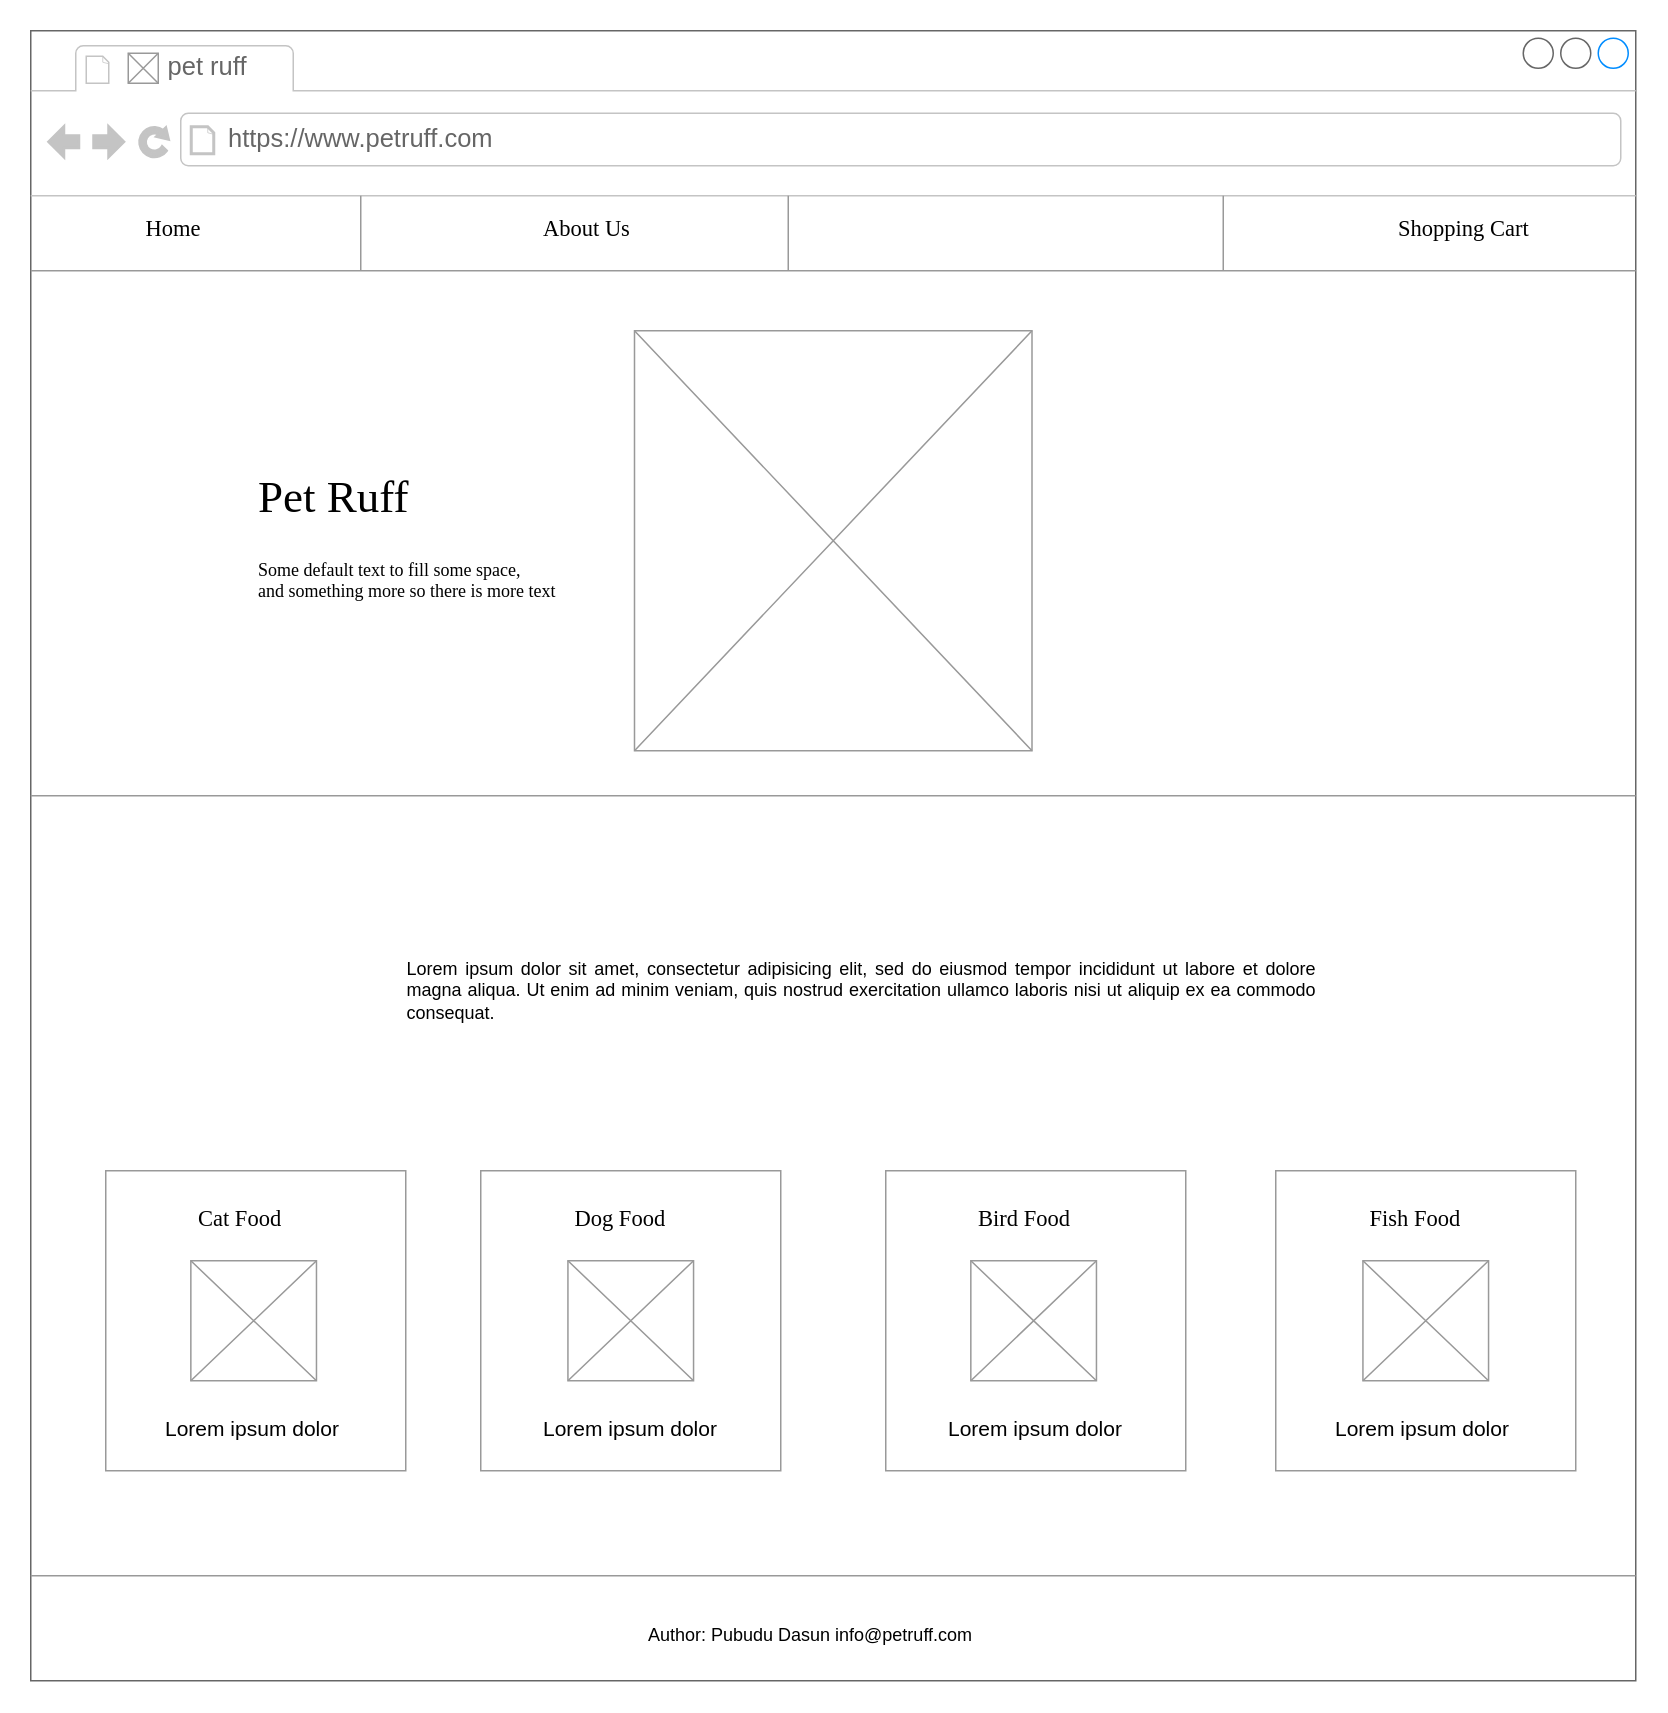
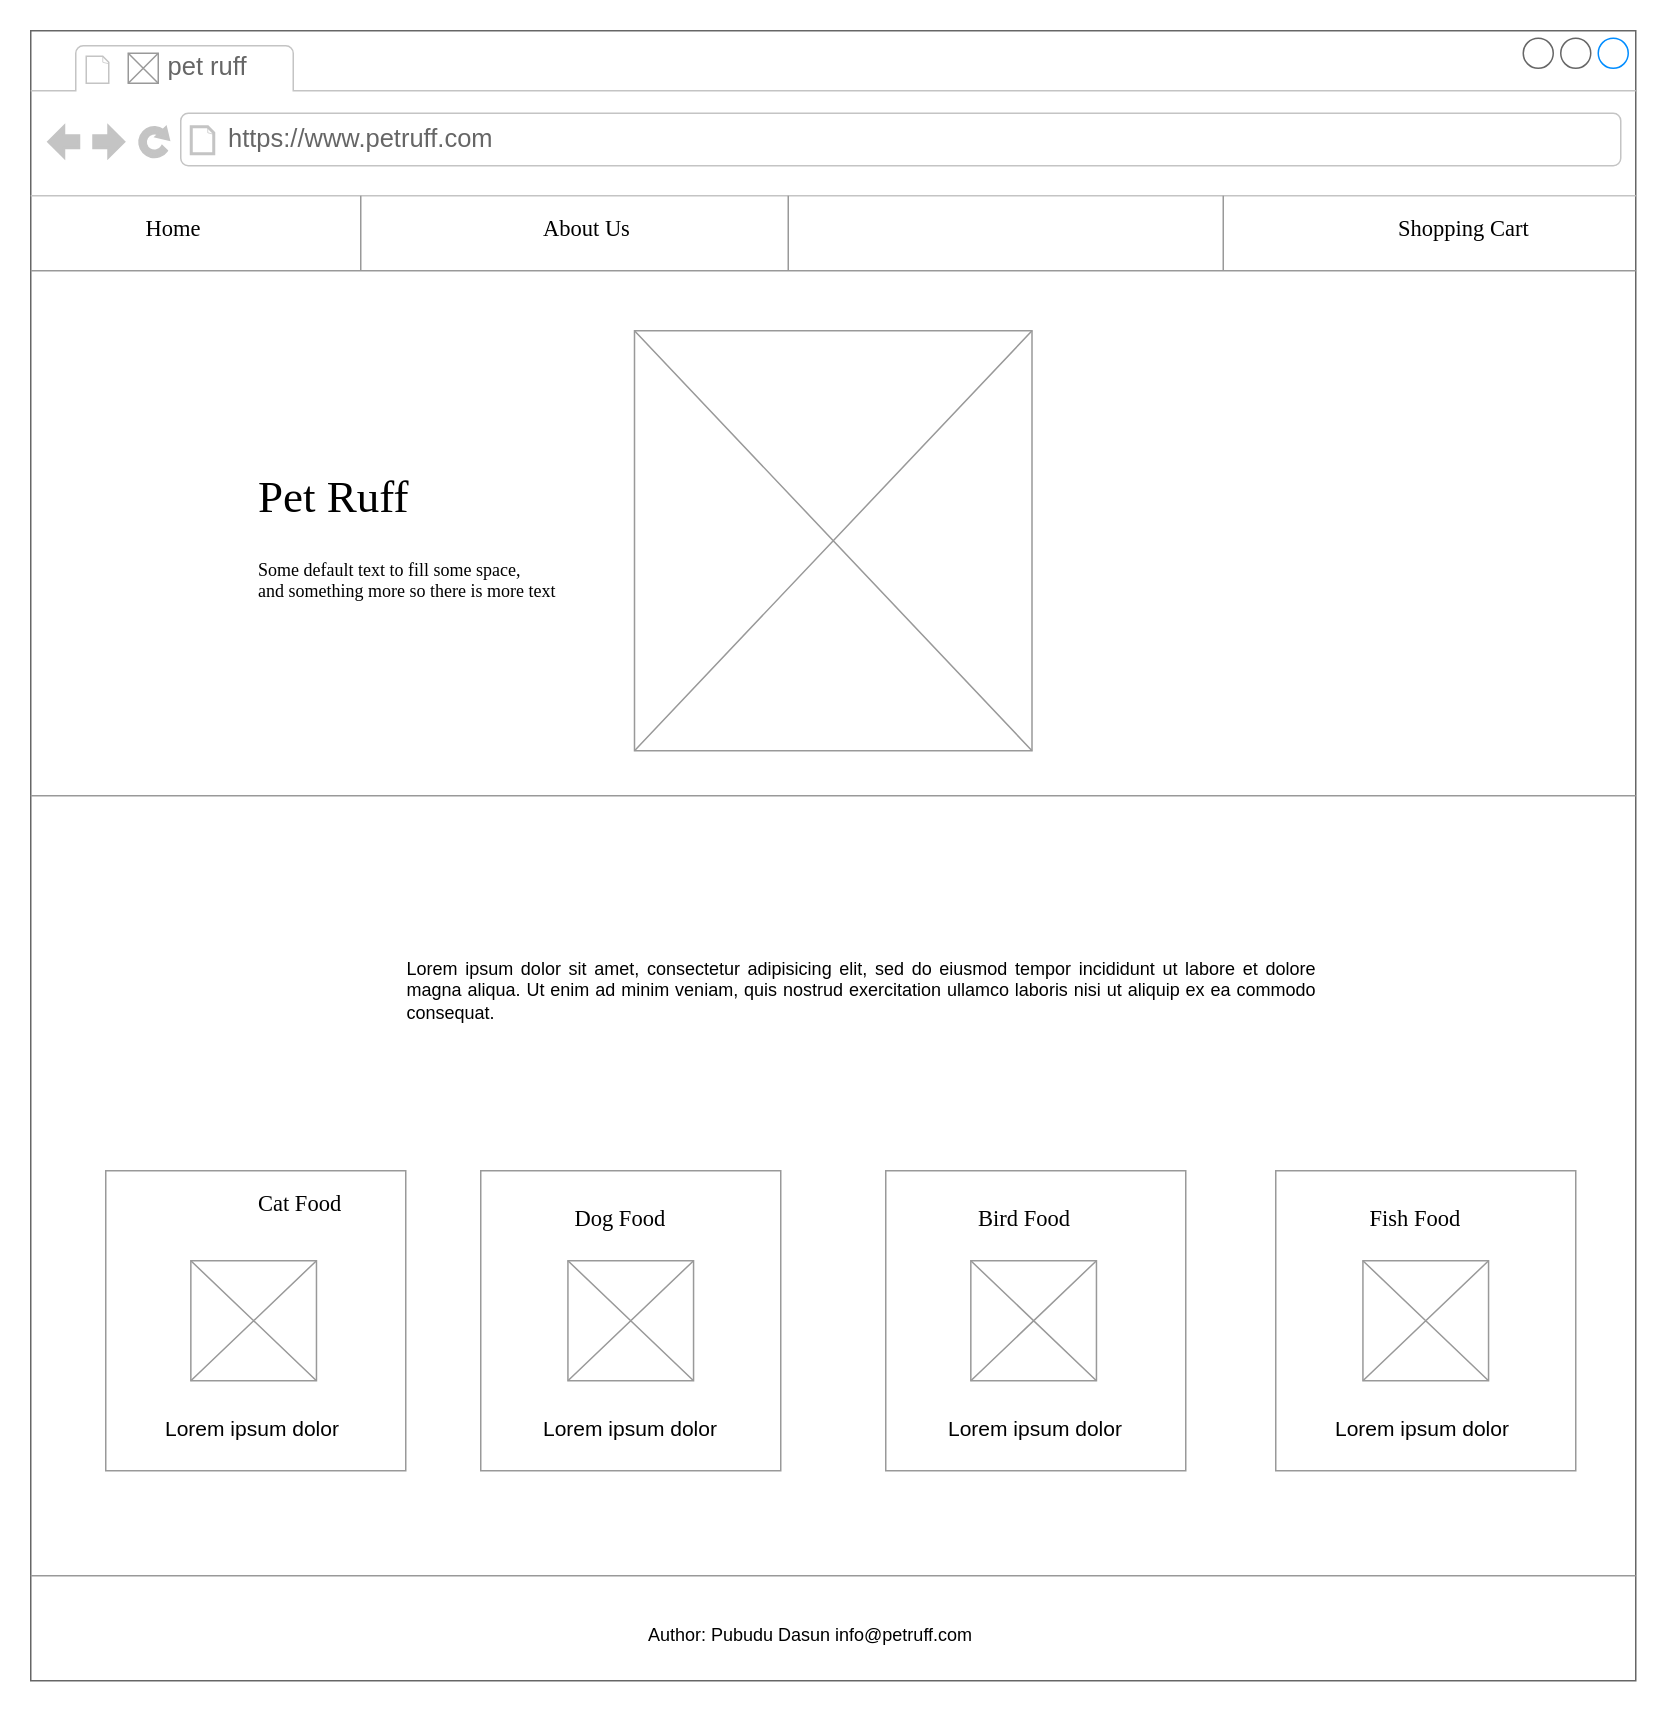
(256, 1223) -> (316, 1208)
